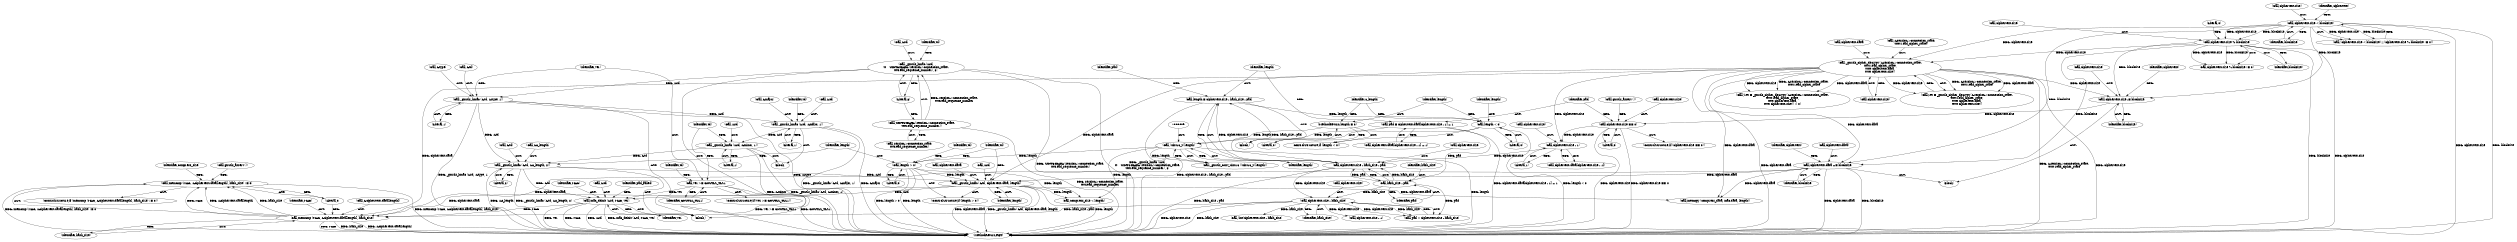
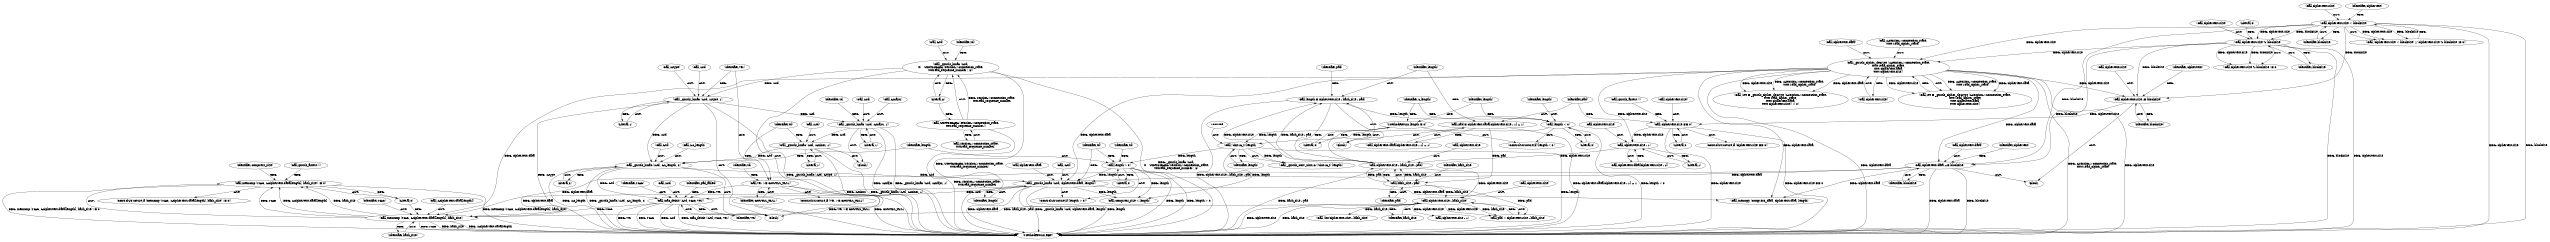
(1181, 159) -> none
(1715, 201) -> (1770, 201)
